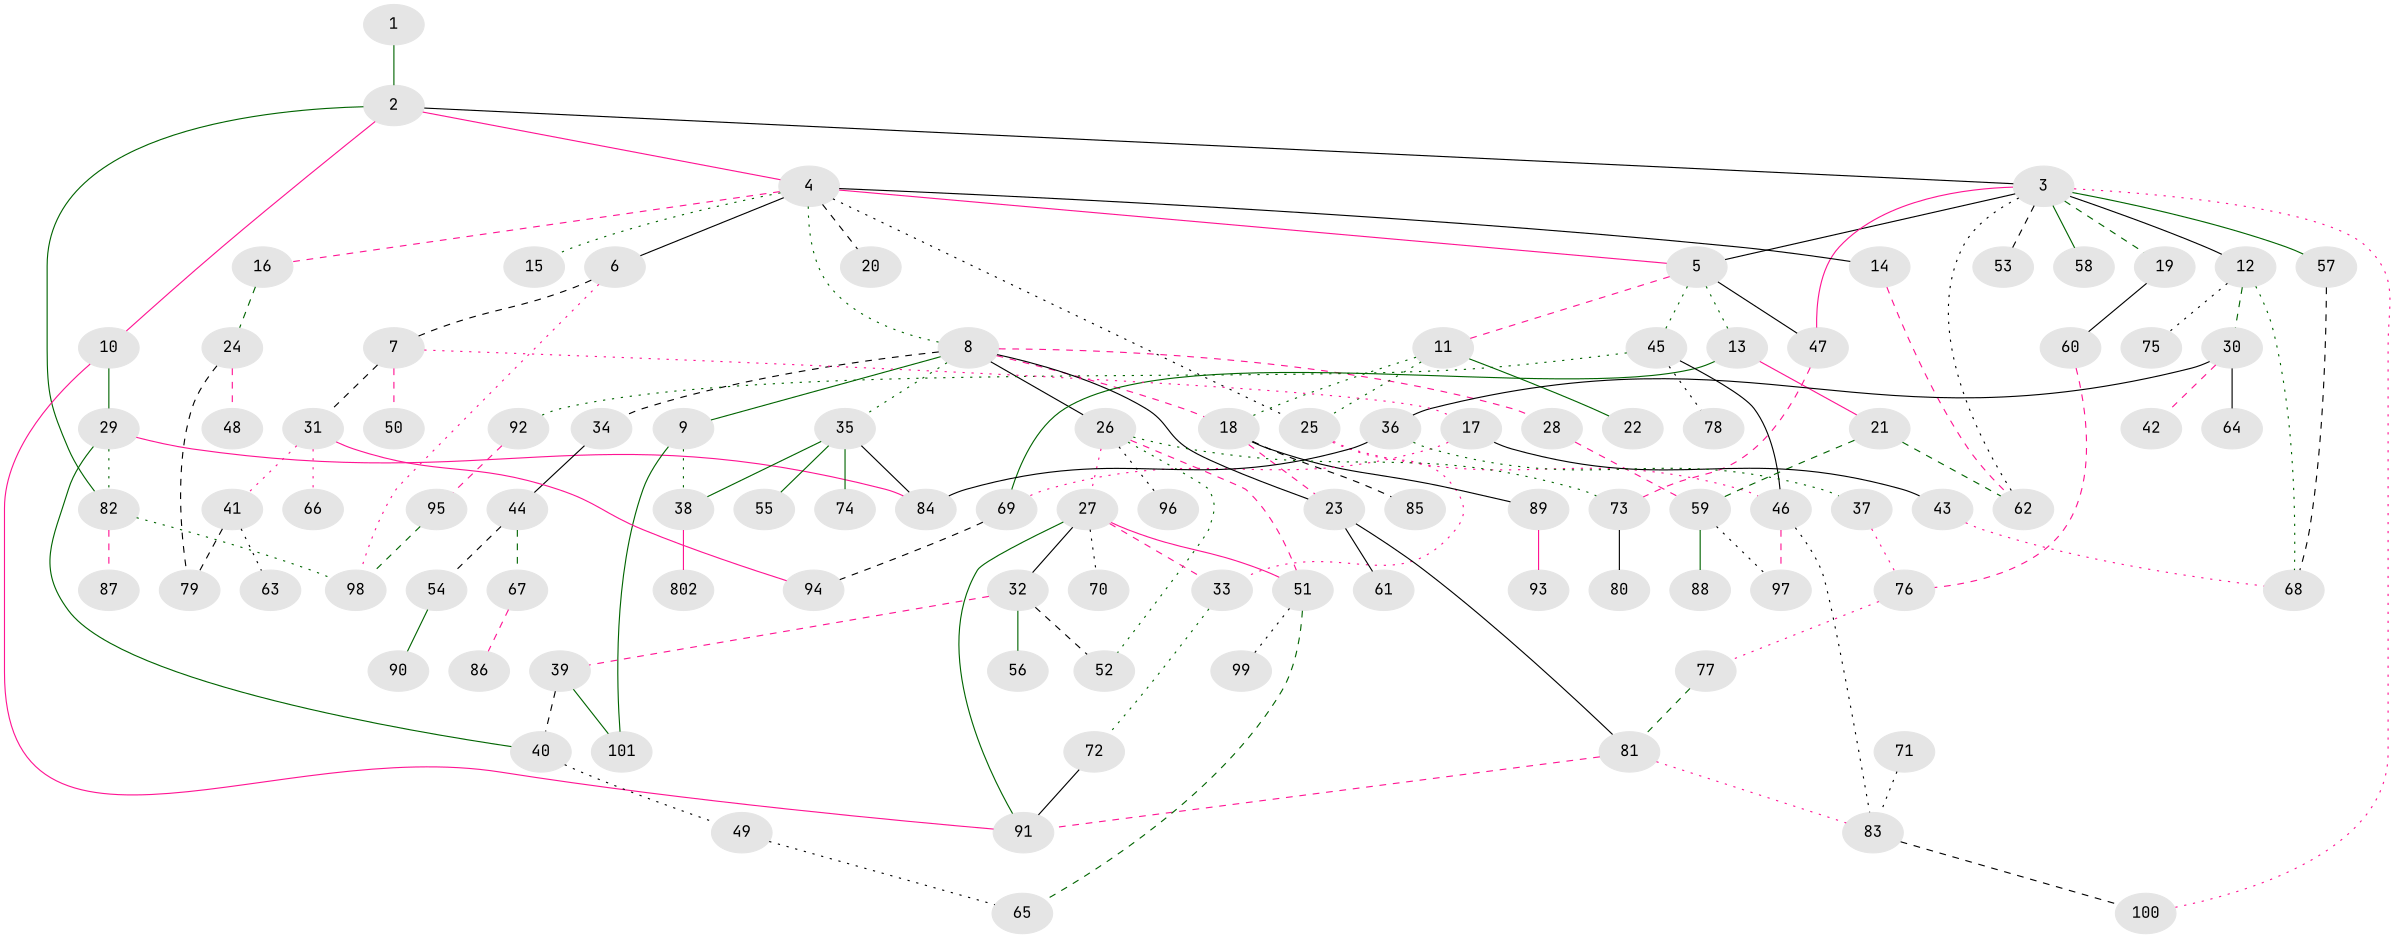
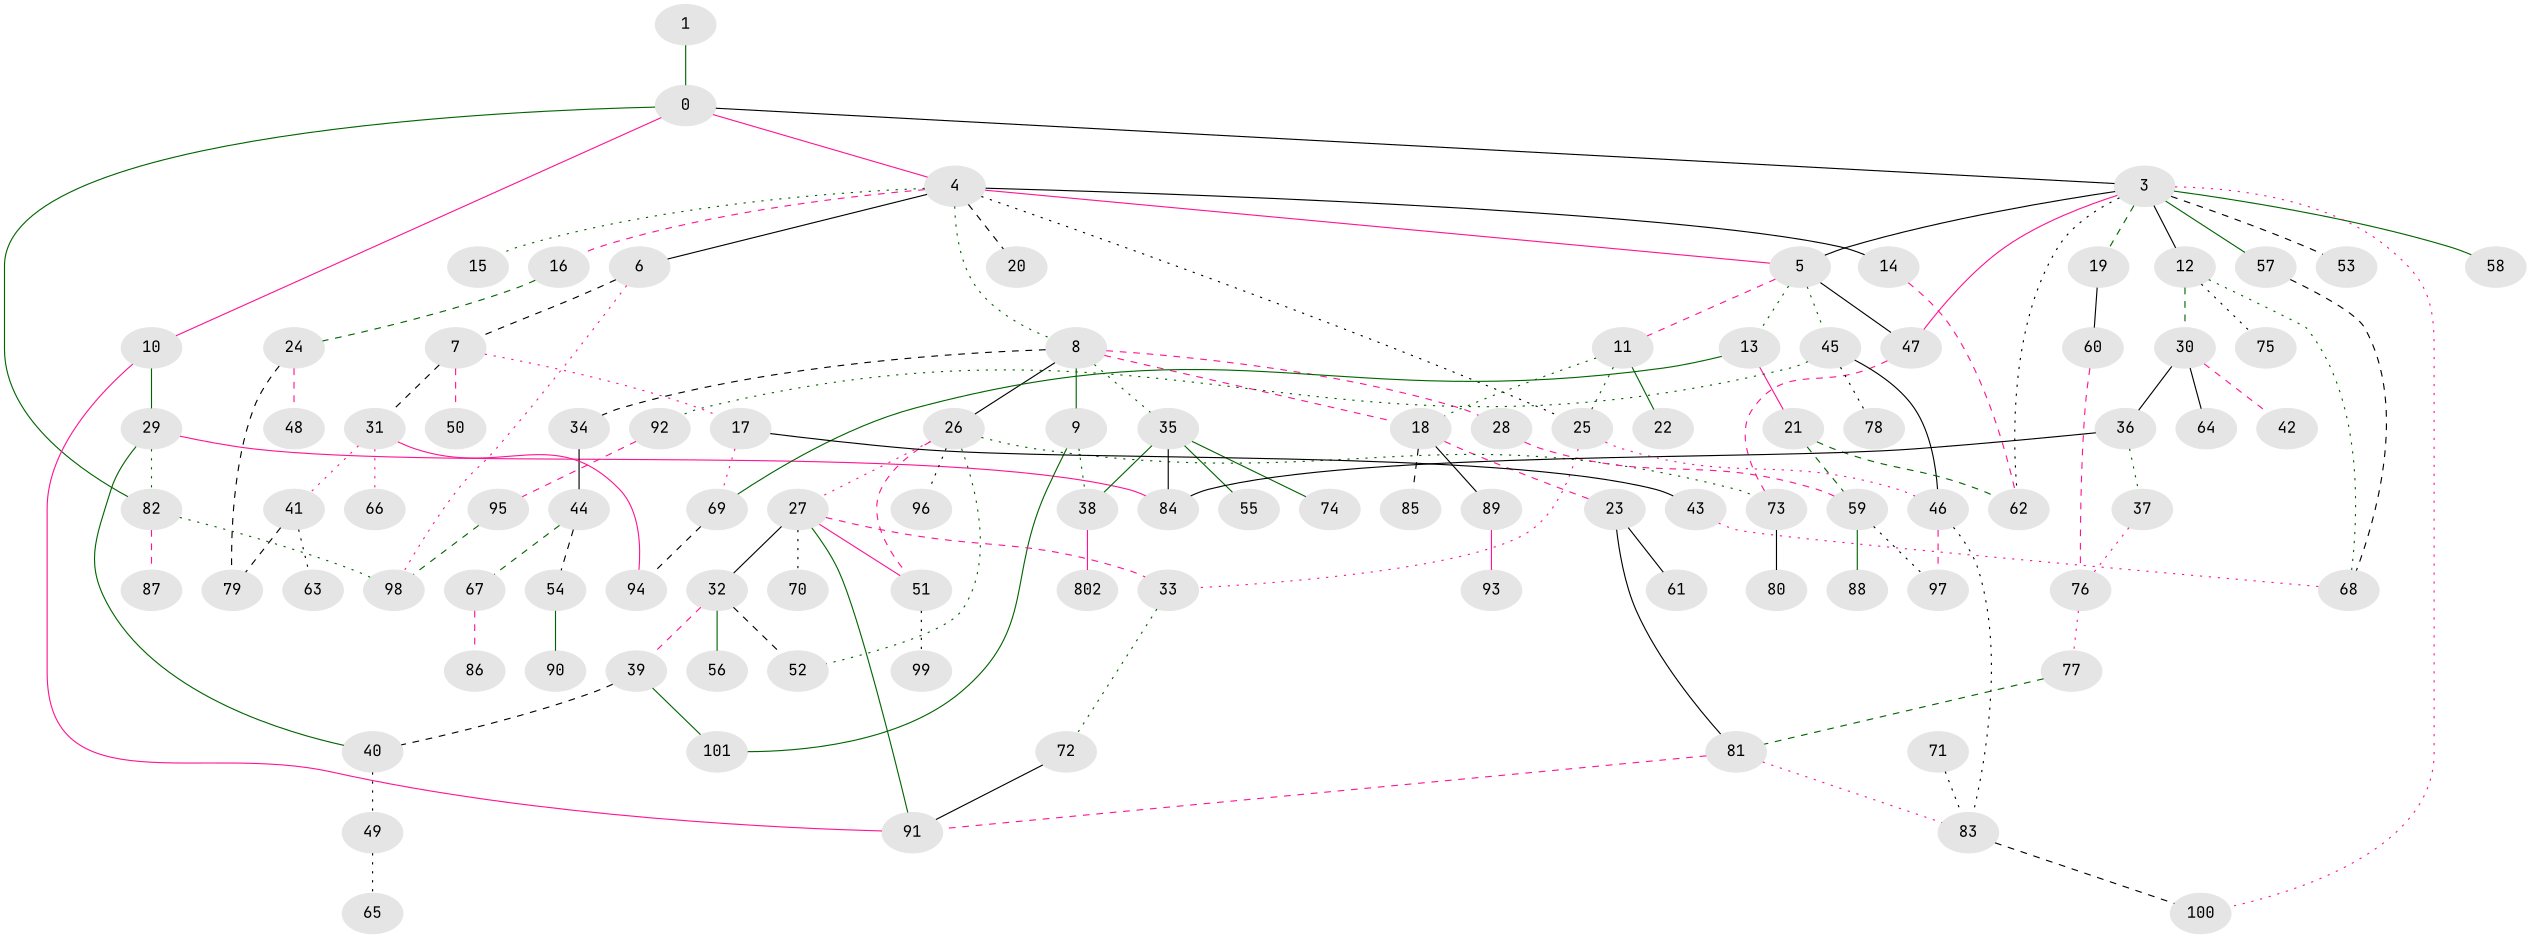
(394, 105) -> (686, 105)
(1158, 418) -> none
(1207, 781) -> none
